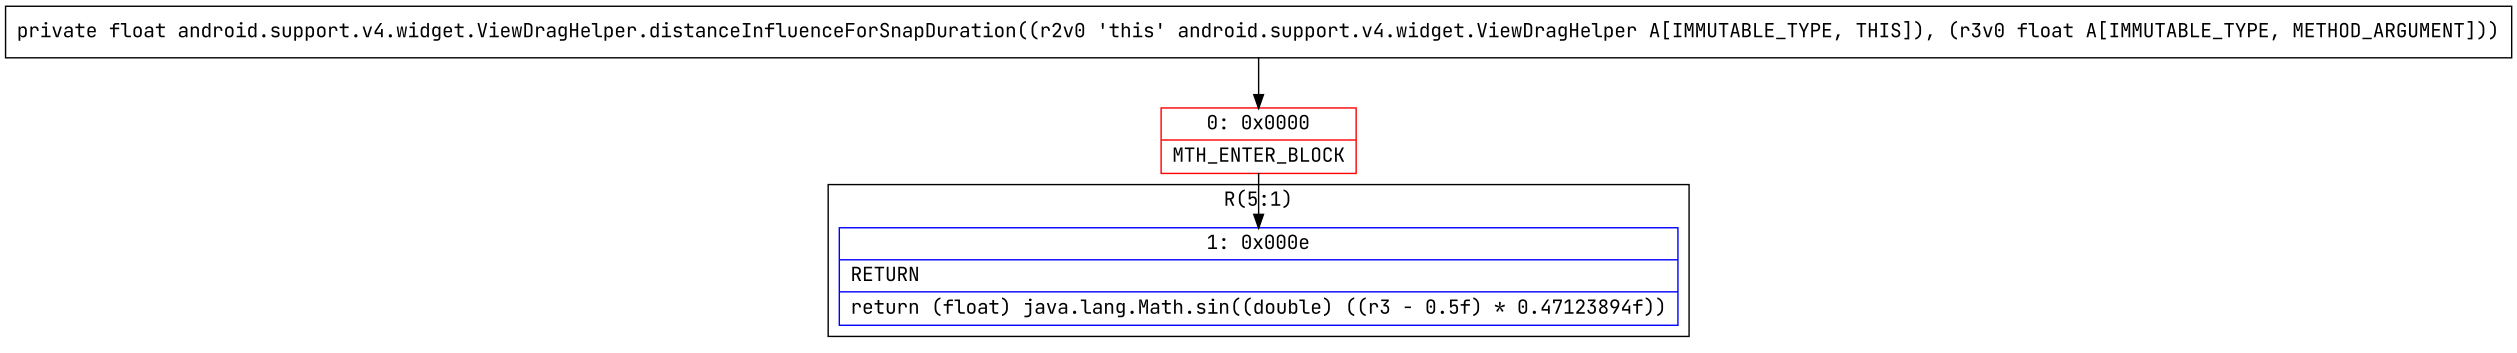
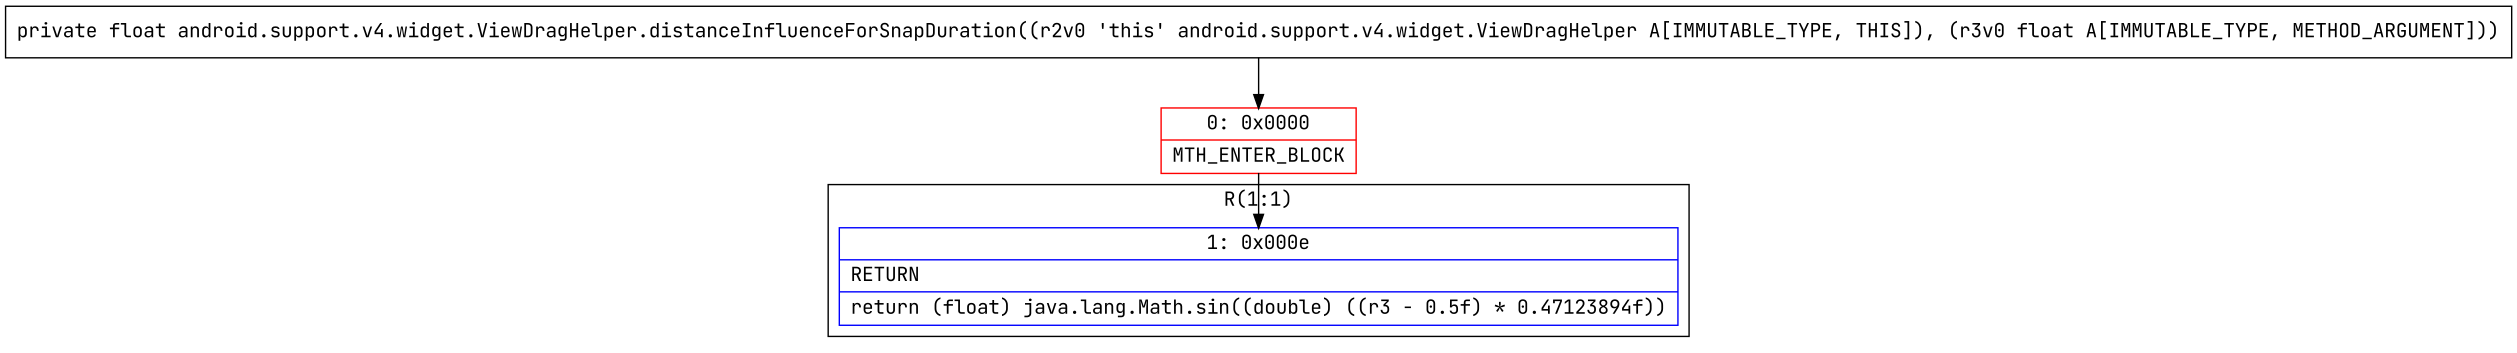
(1259, 201) -> (1259, 201)
